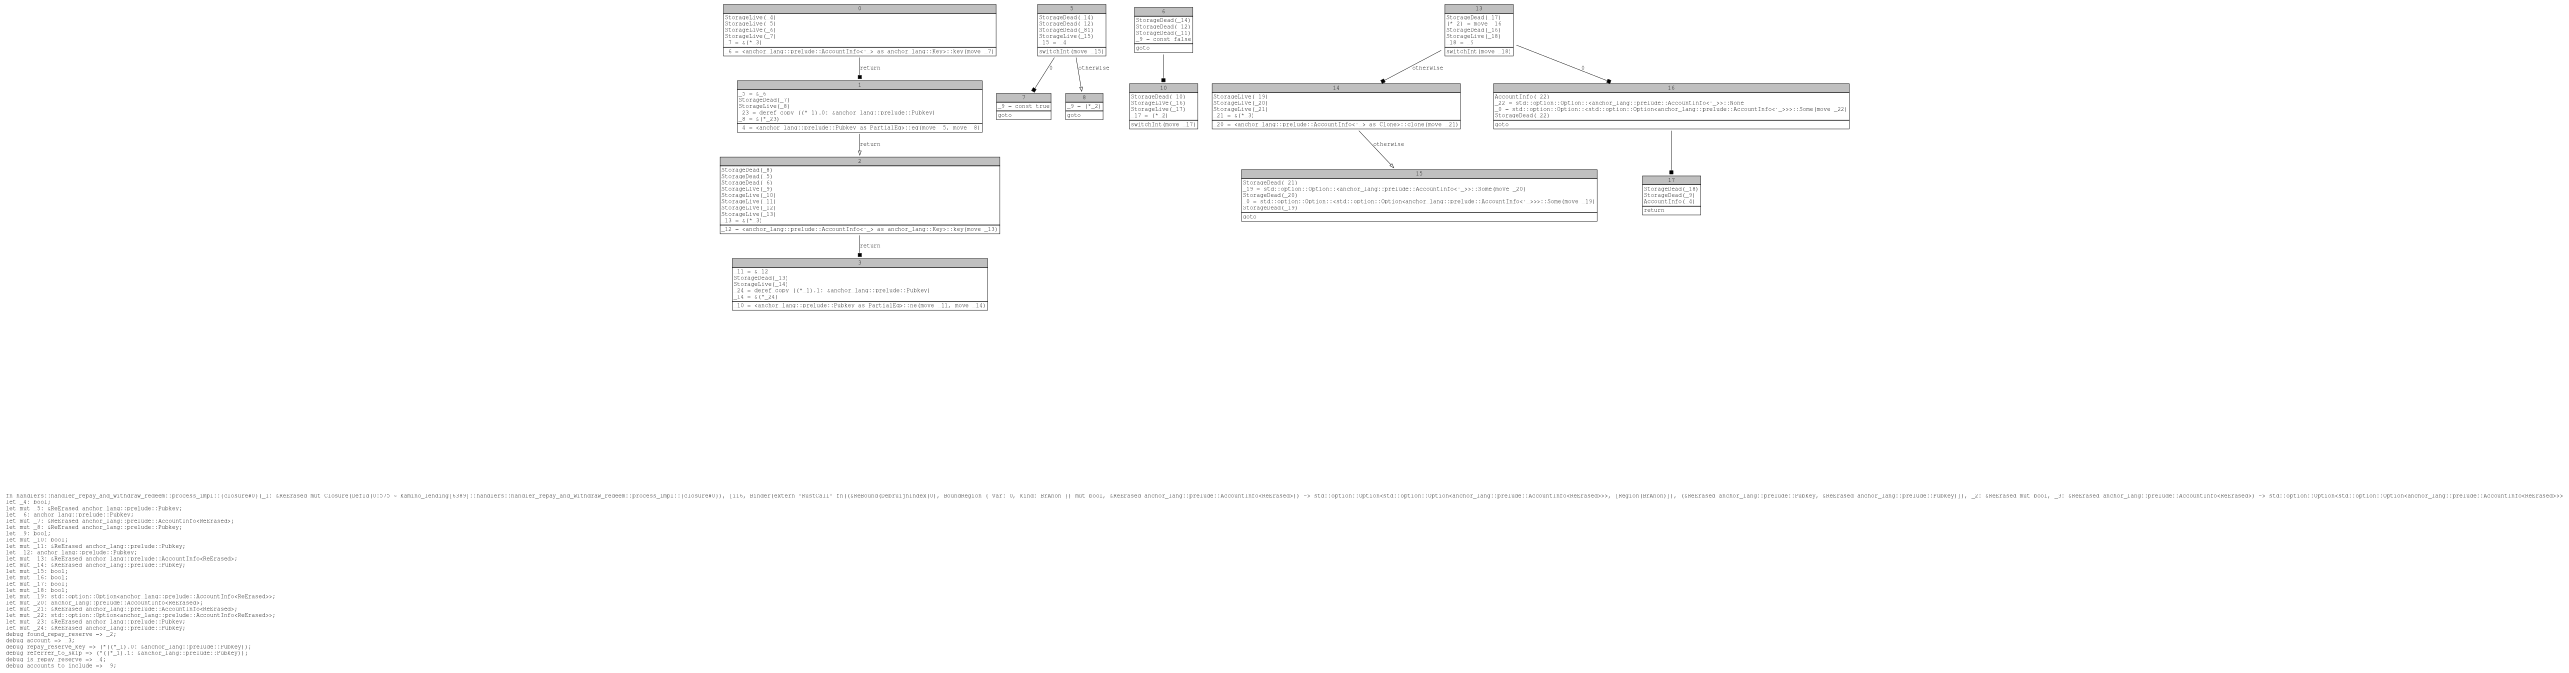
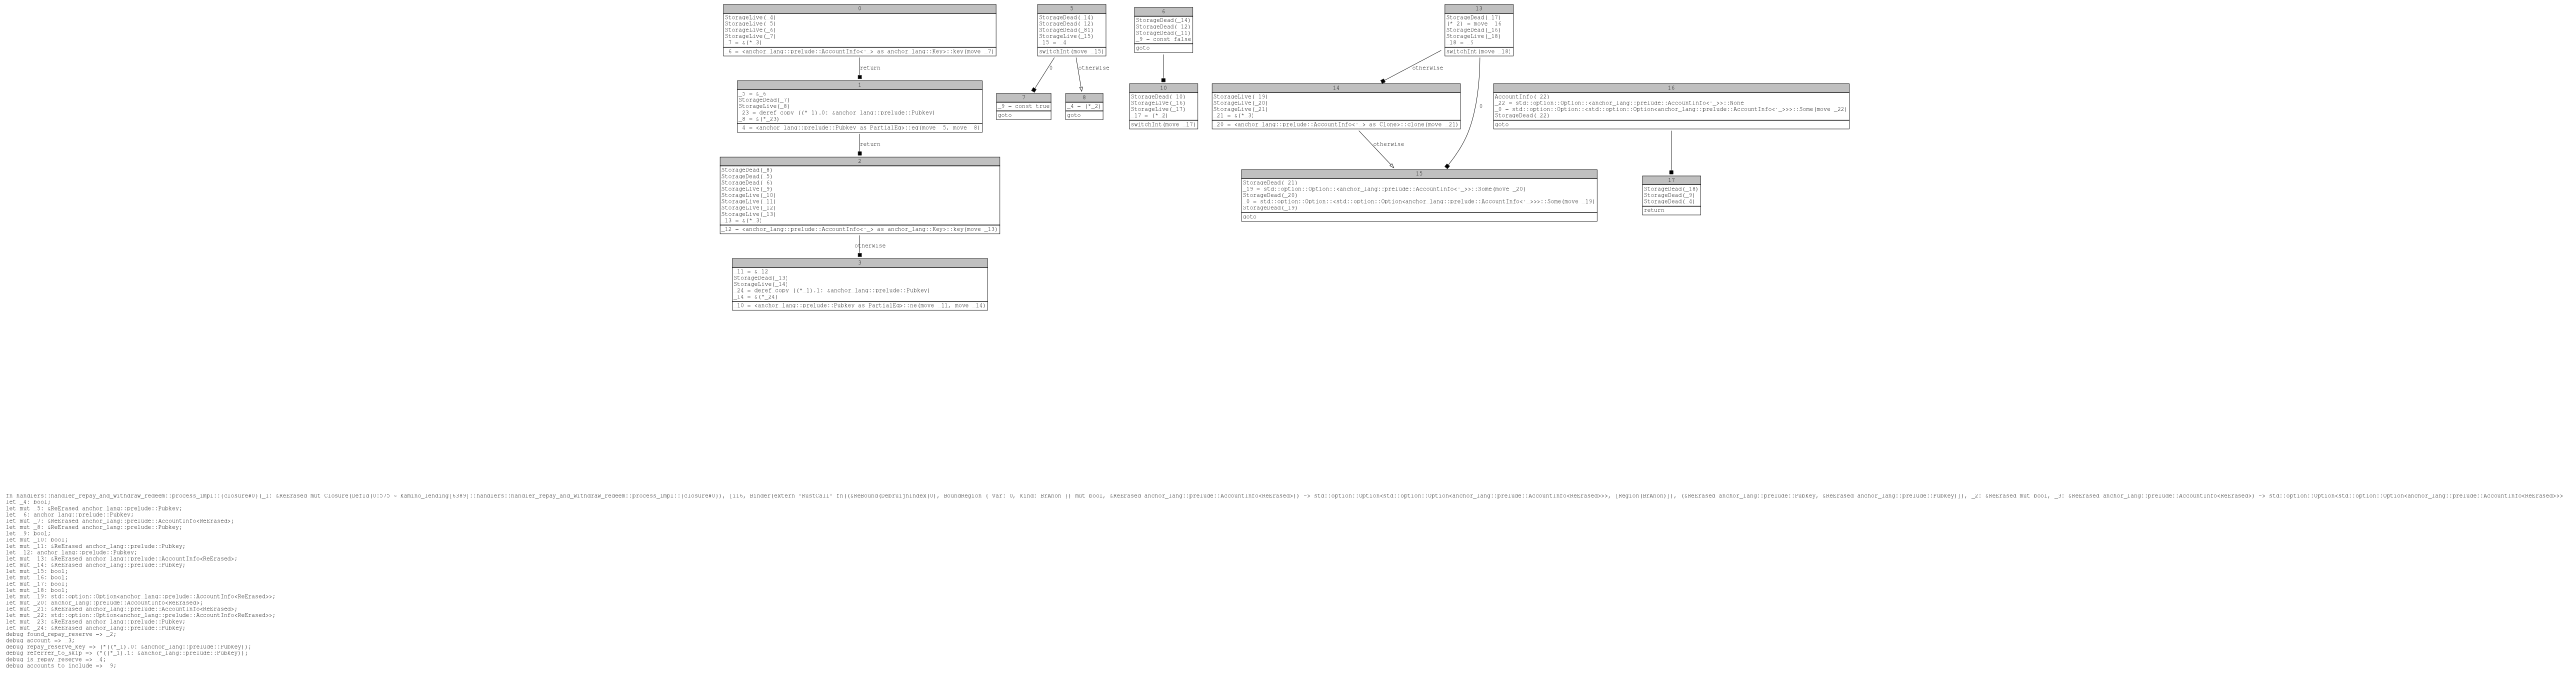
(1561, 63) -> (1474, 114)
(1084, 106) -> (1084, 106)
(860, 142) -> (860, 142)
(1670, 202) -> (1670, 202)
(870, 246) -> (870, 246)
